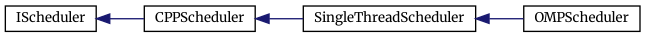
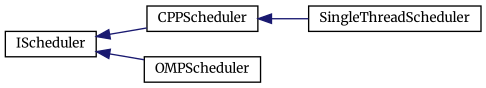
(506, 19) -> (127, 57)
